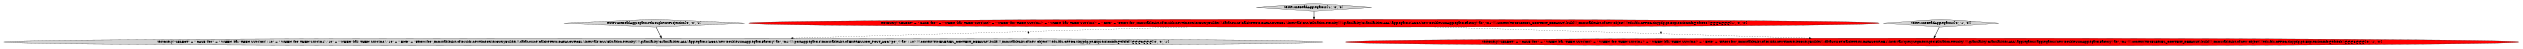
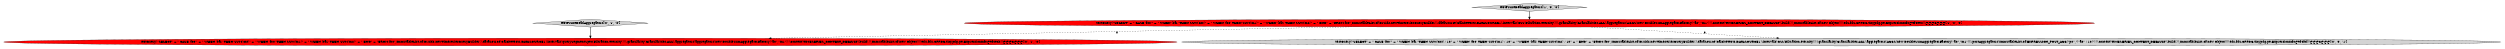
(654, 23) -> none
